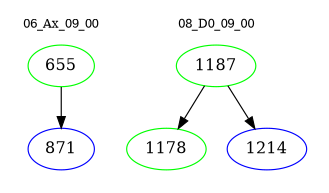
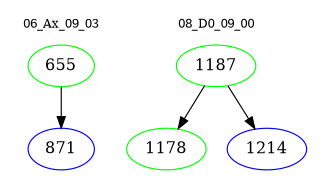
(61, 25) -> (61, 25)
